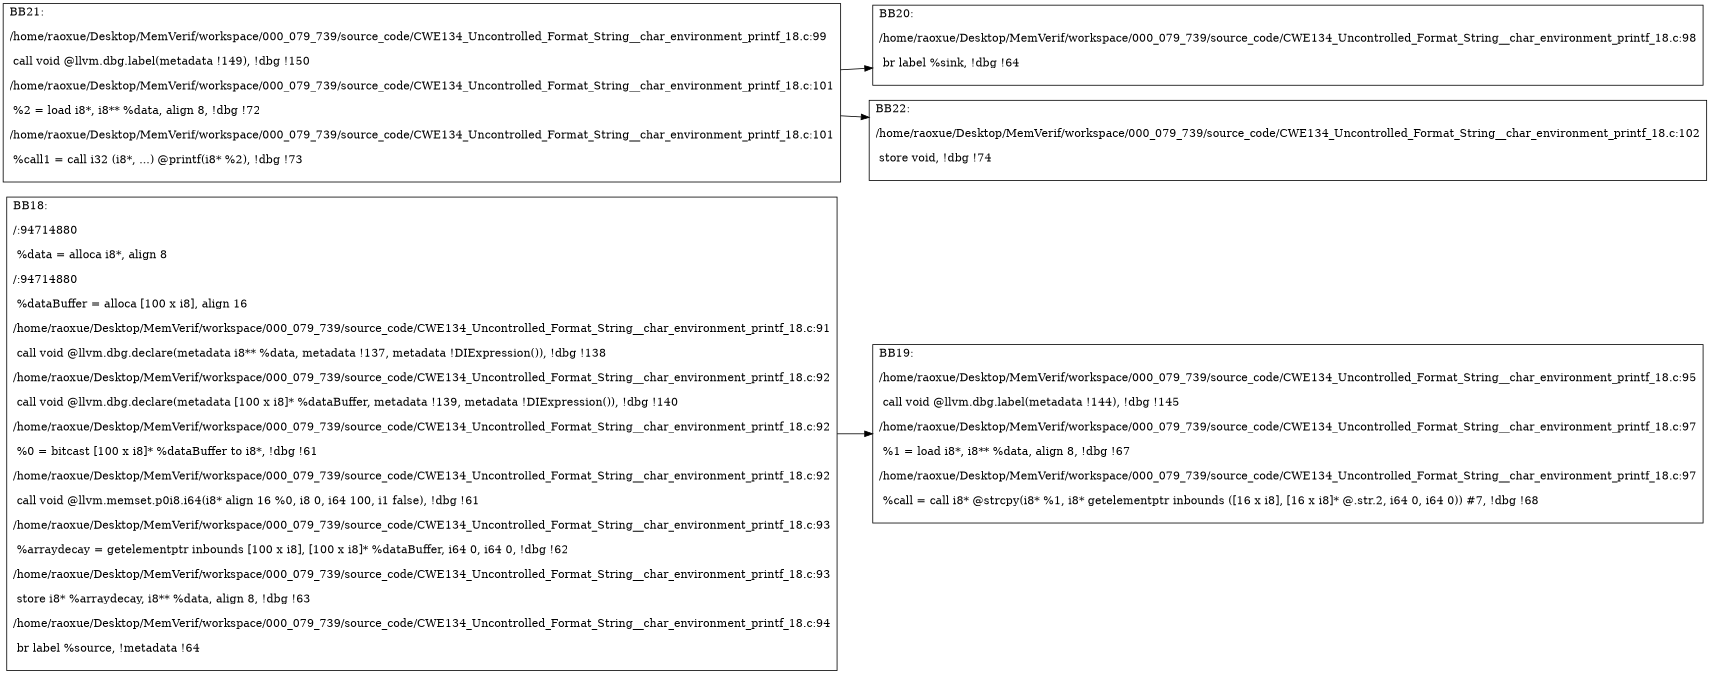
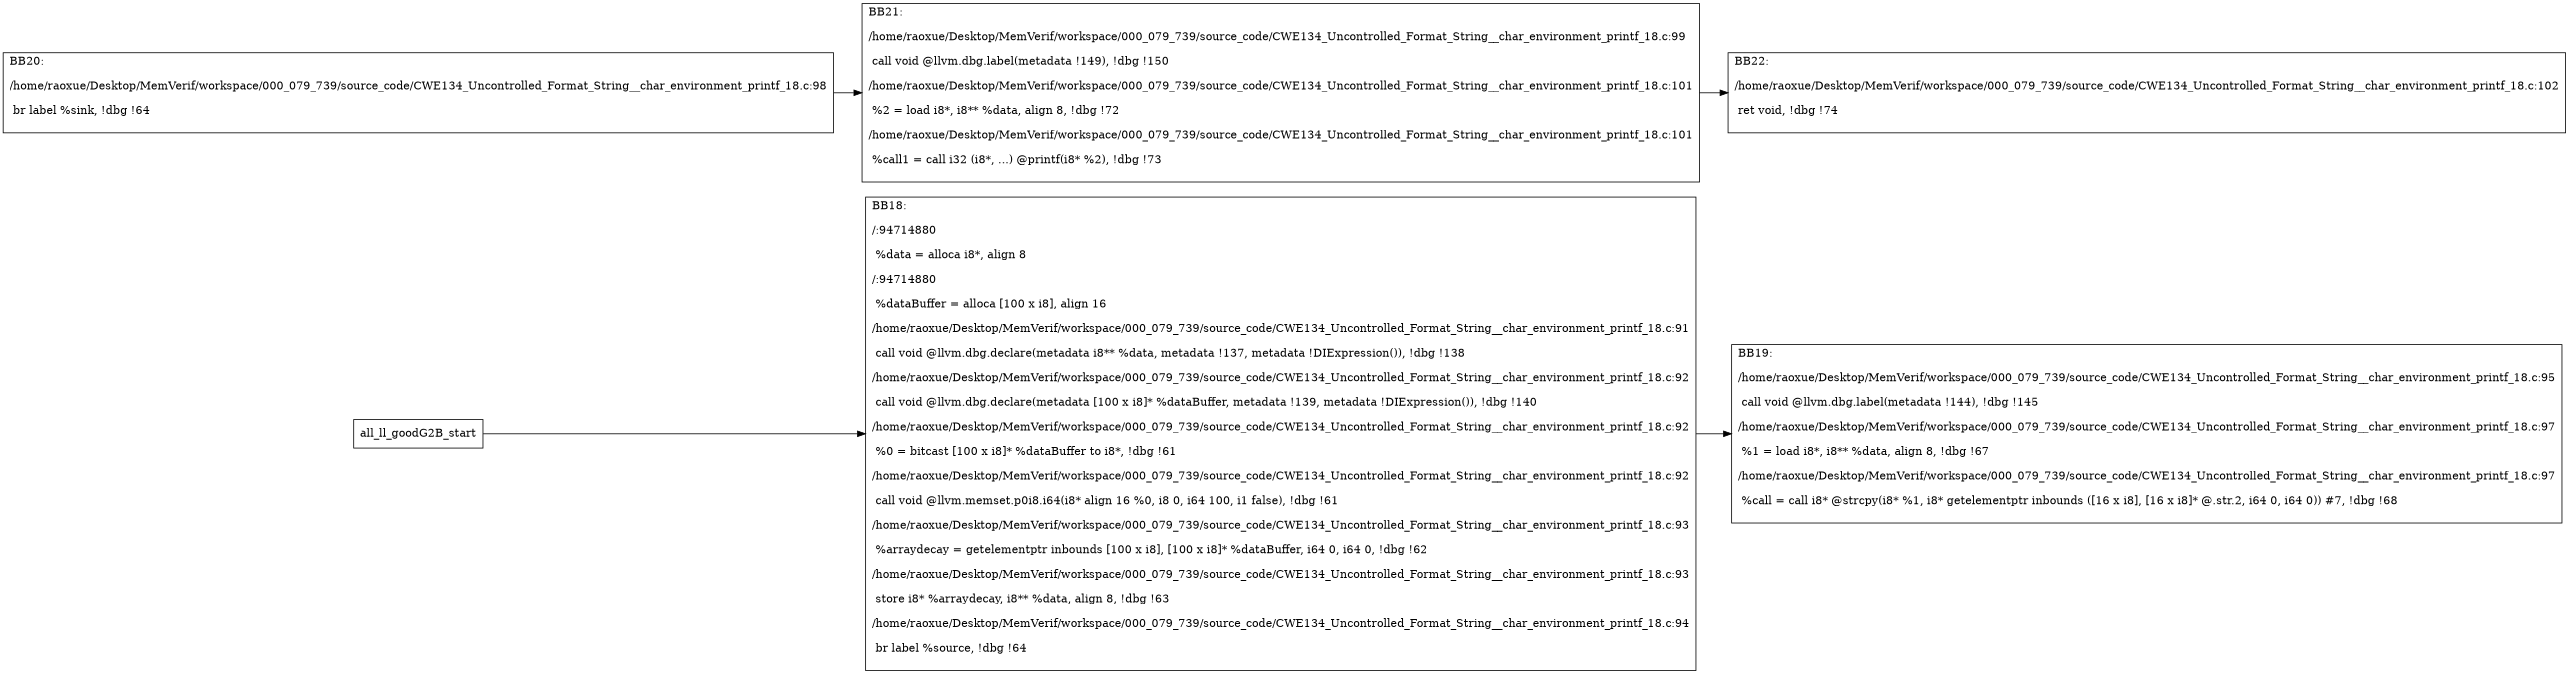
(853, 69) -> (844, 93)
(934, 158) -> (1786, 111)
none -> (418, 434)
(107, 648) -> (950, 648)
